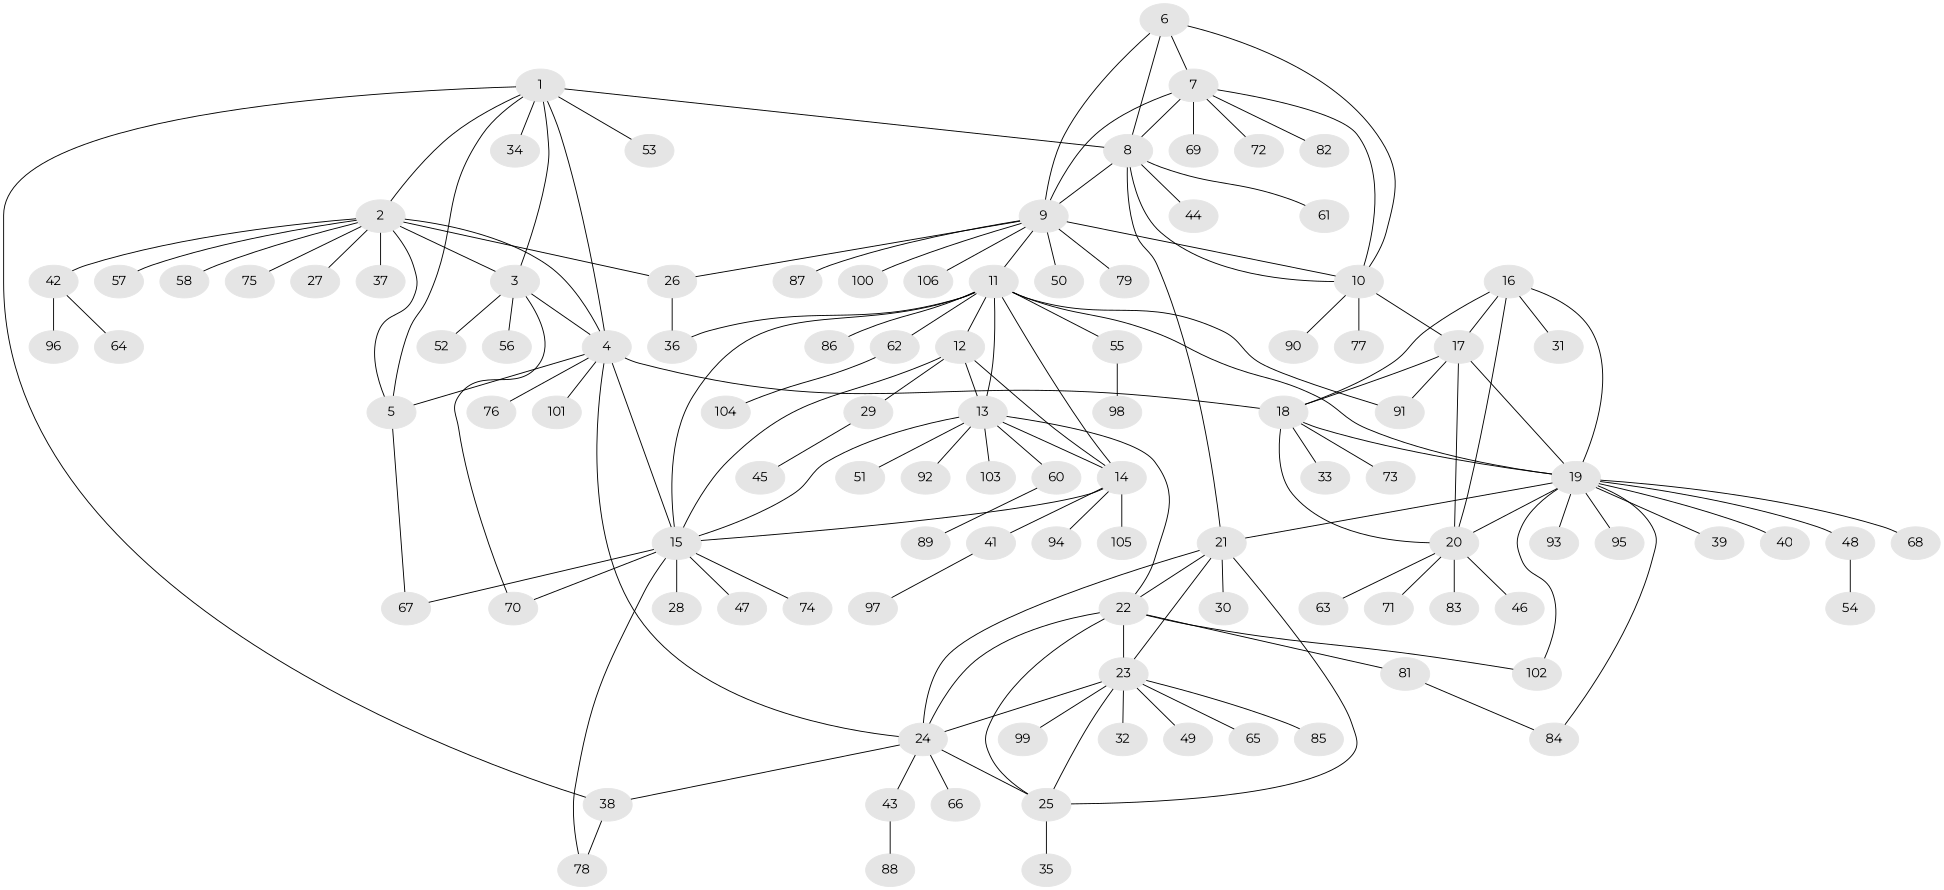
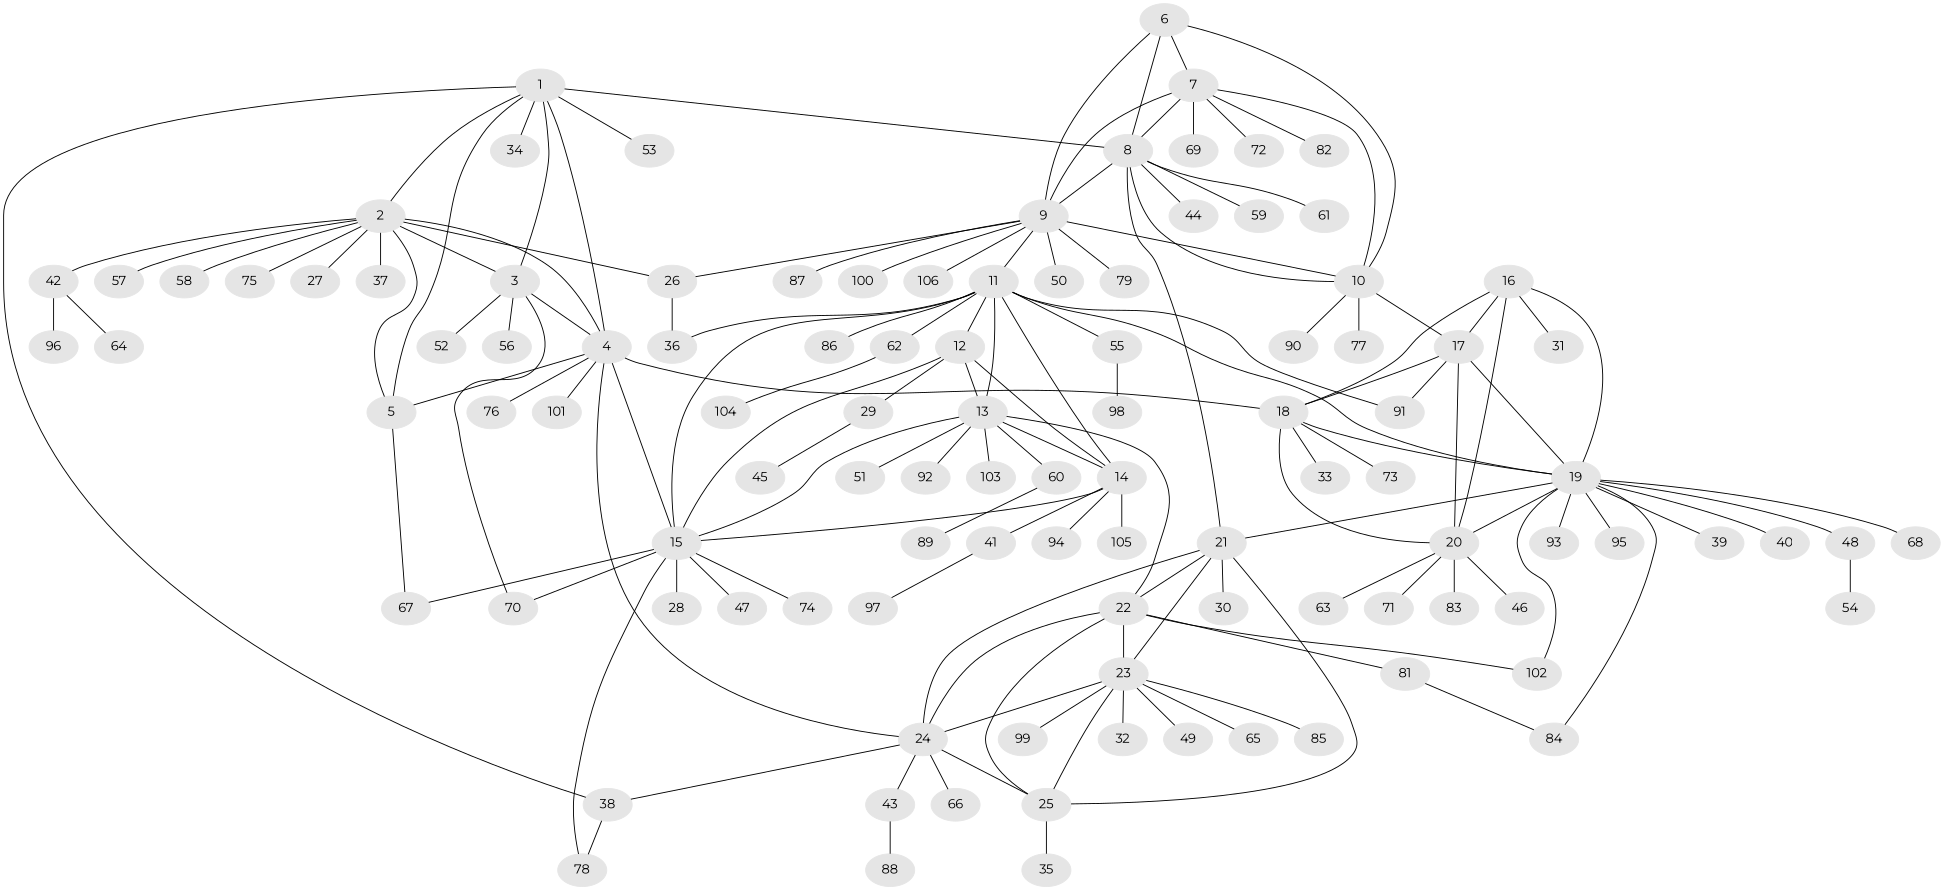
none -> (1259, 216)
